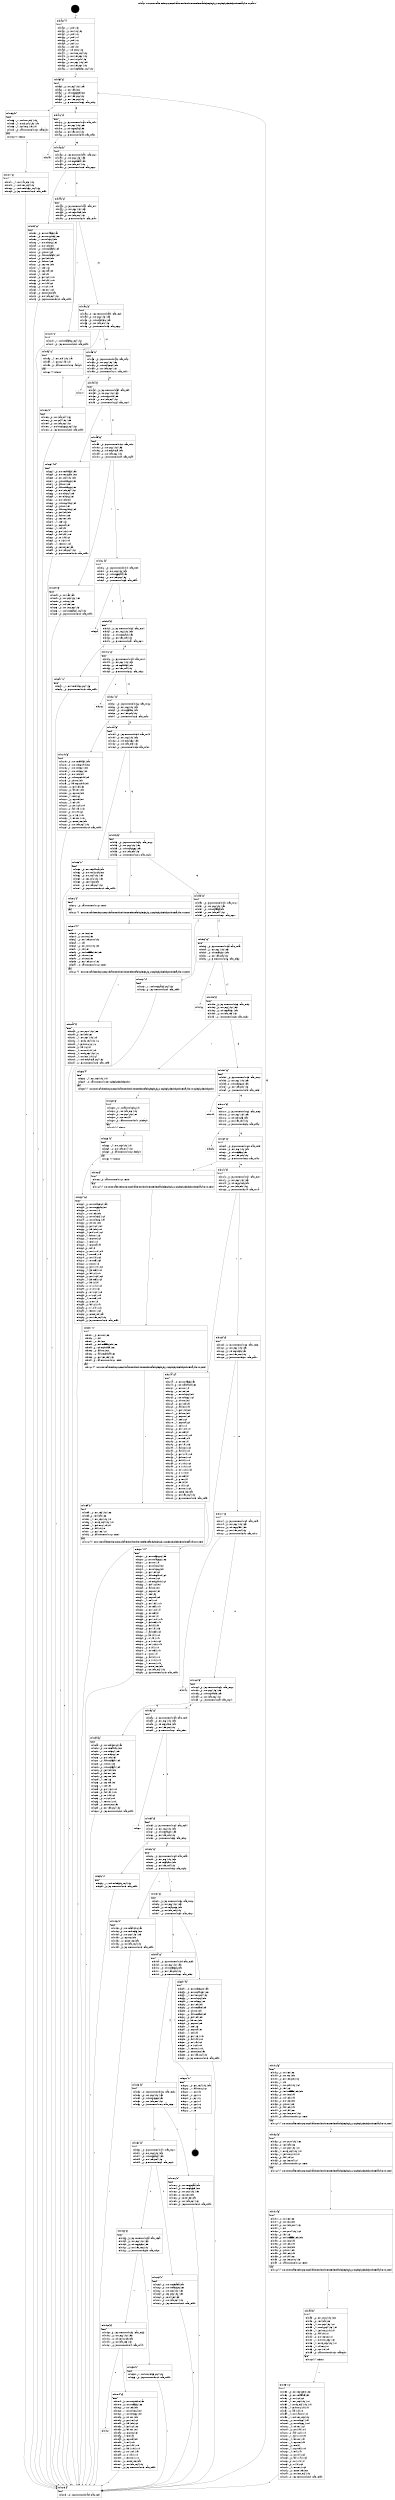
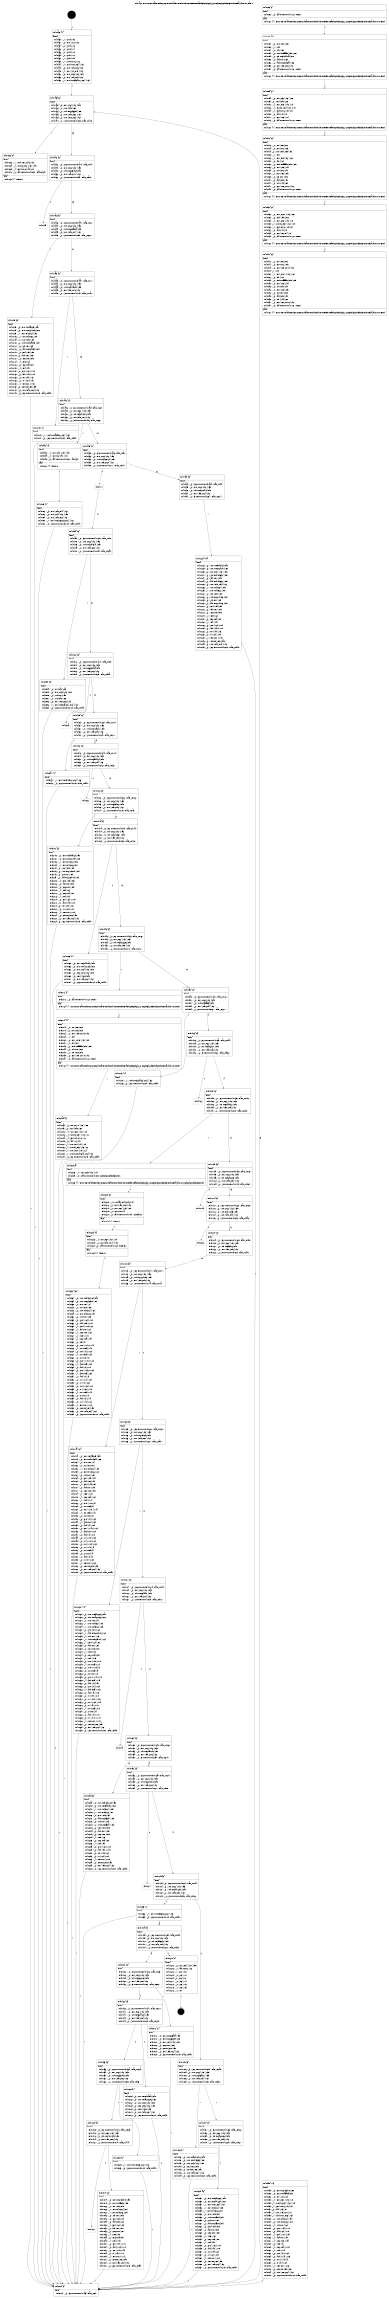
none -> (324, 133)
(25, 183) -> none
(111, 420) -> (96, 509)
(206, 1166) -> none
(172, 1934) -> (159, 1922)
(326, 2336) -> none
